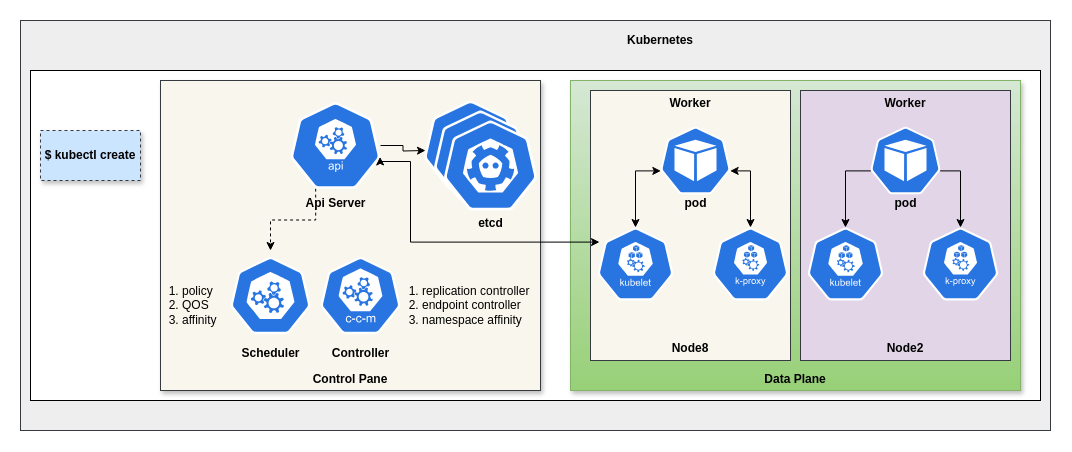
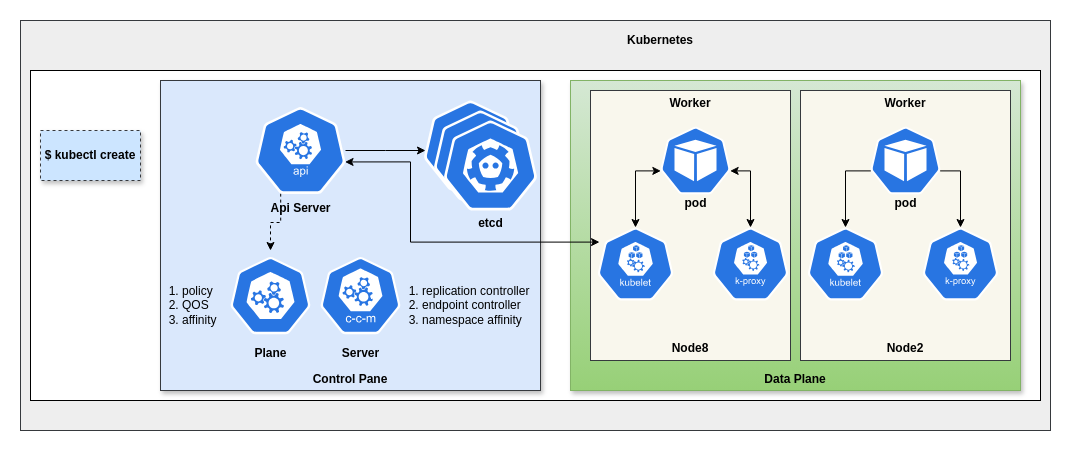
(336, 146) -> (301, 151)
(906, 226) -> (906, 226)
(351, 236) -> (351, 236)
(271, 296) -> (271, 296)
(361, 296) -> (361, 296)
